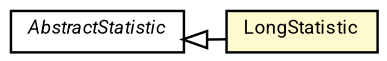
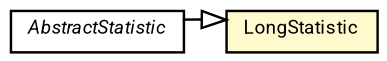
(217, 39) -> (192, 20)
